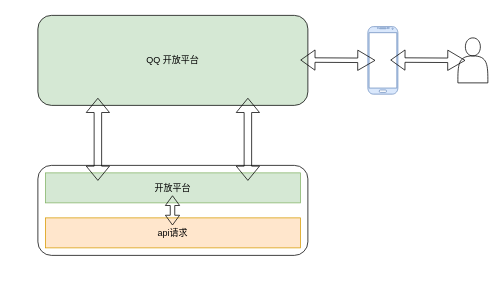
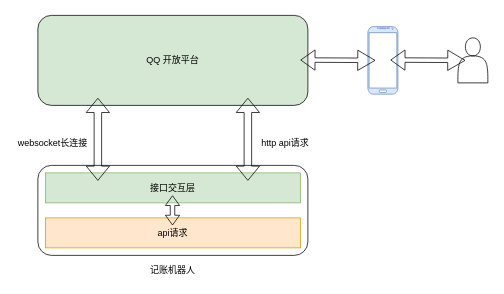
none -> (53, 143)
none -> (285, 143)
(173, 188) -> (173, 188)
none -> (173, 270)
